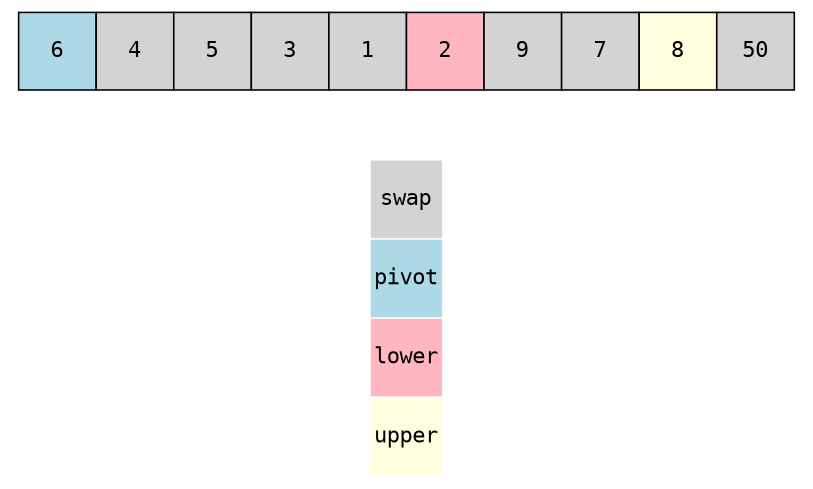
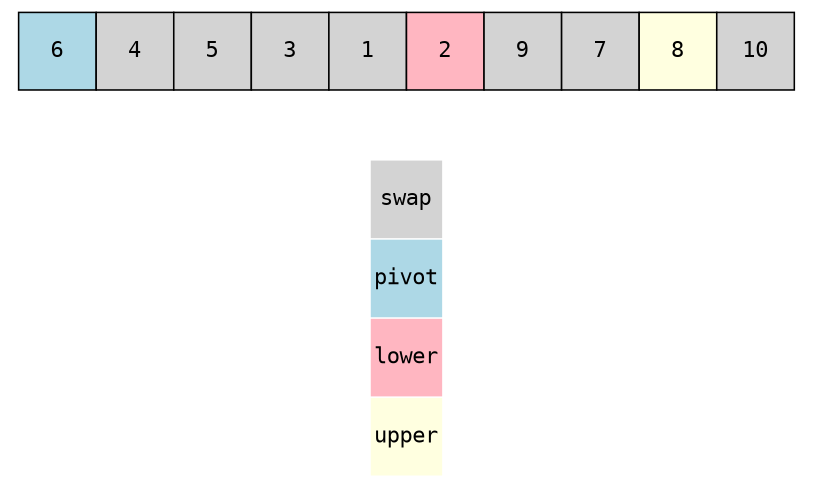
(756, 50) -> (756, 50)
